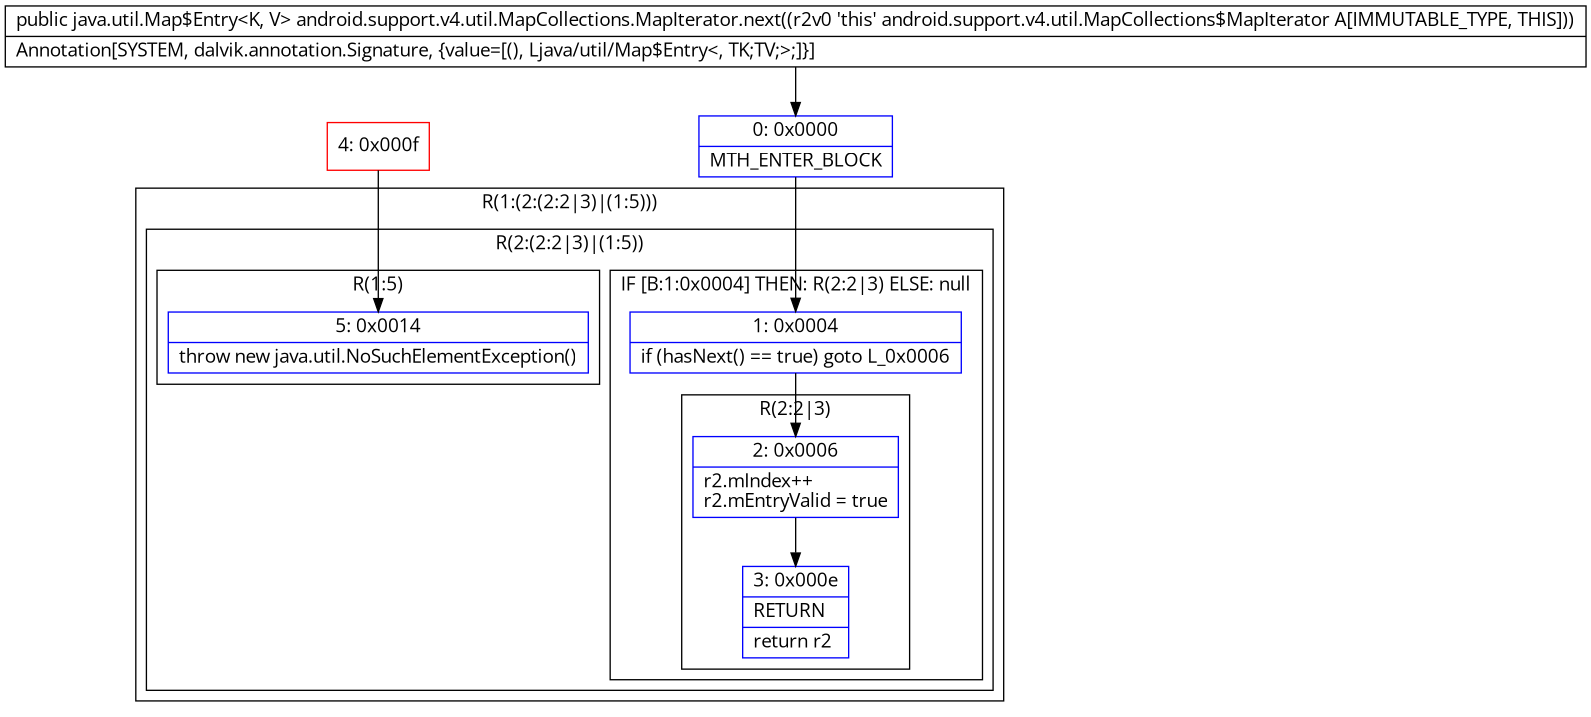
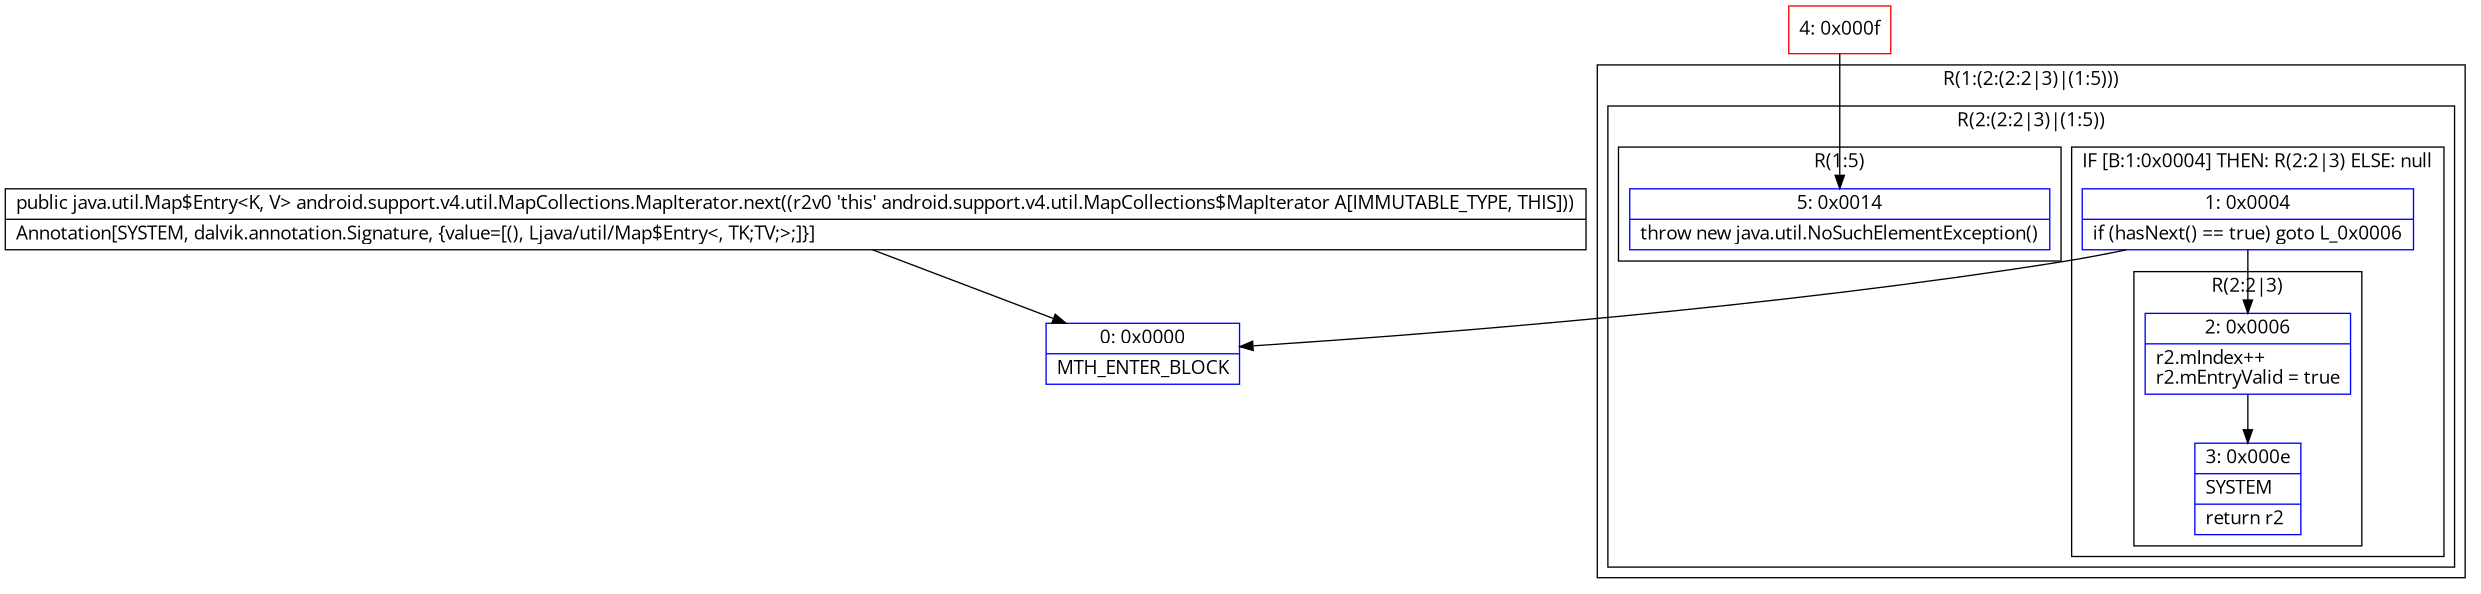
(796, 238) -> (1691, 309)
(790, 611) -> (2239, 488)
